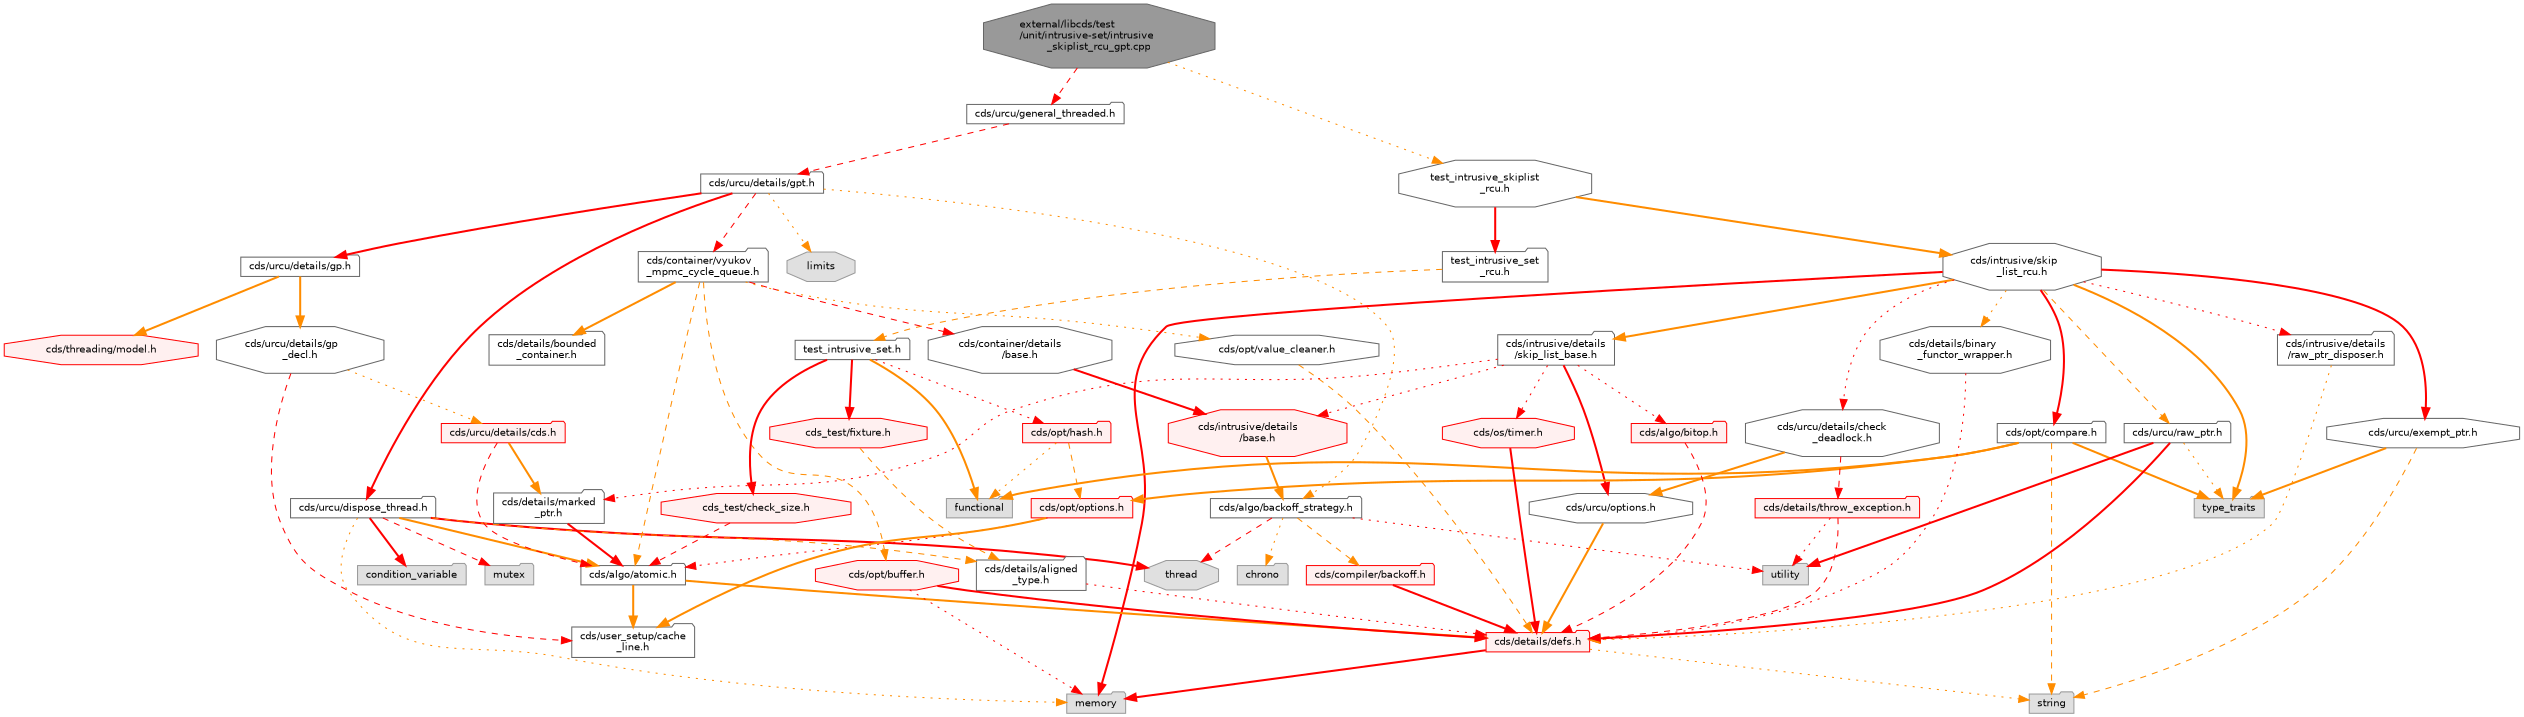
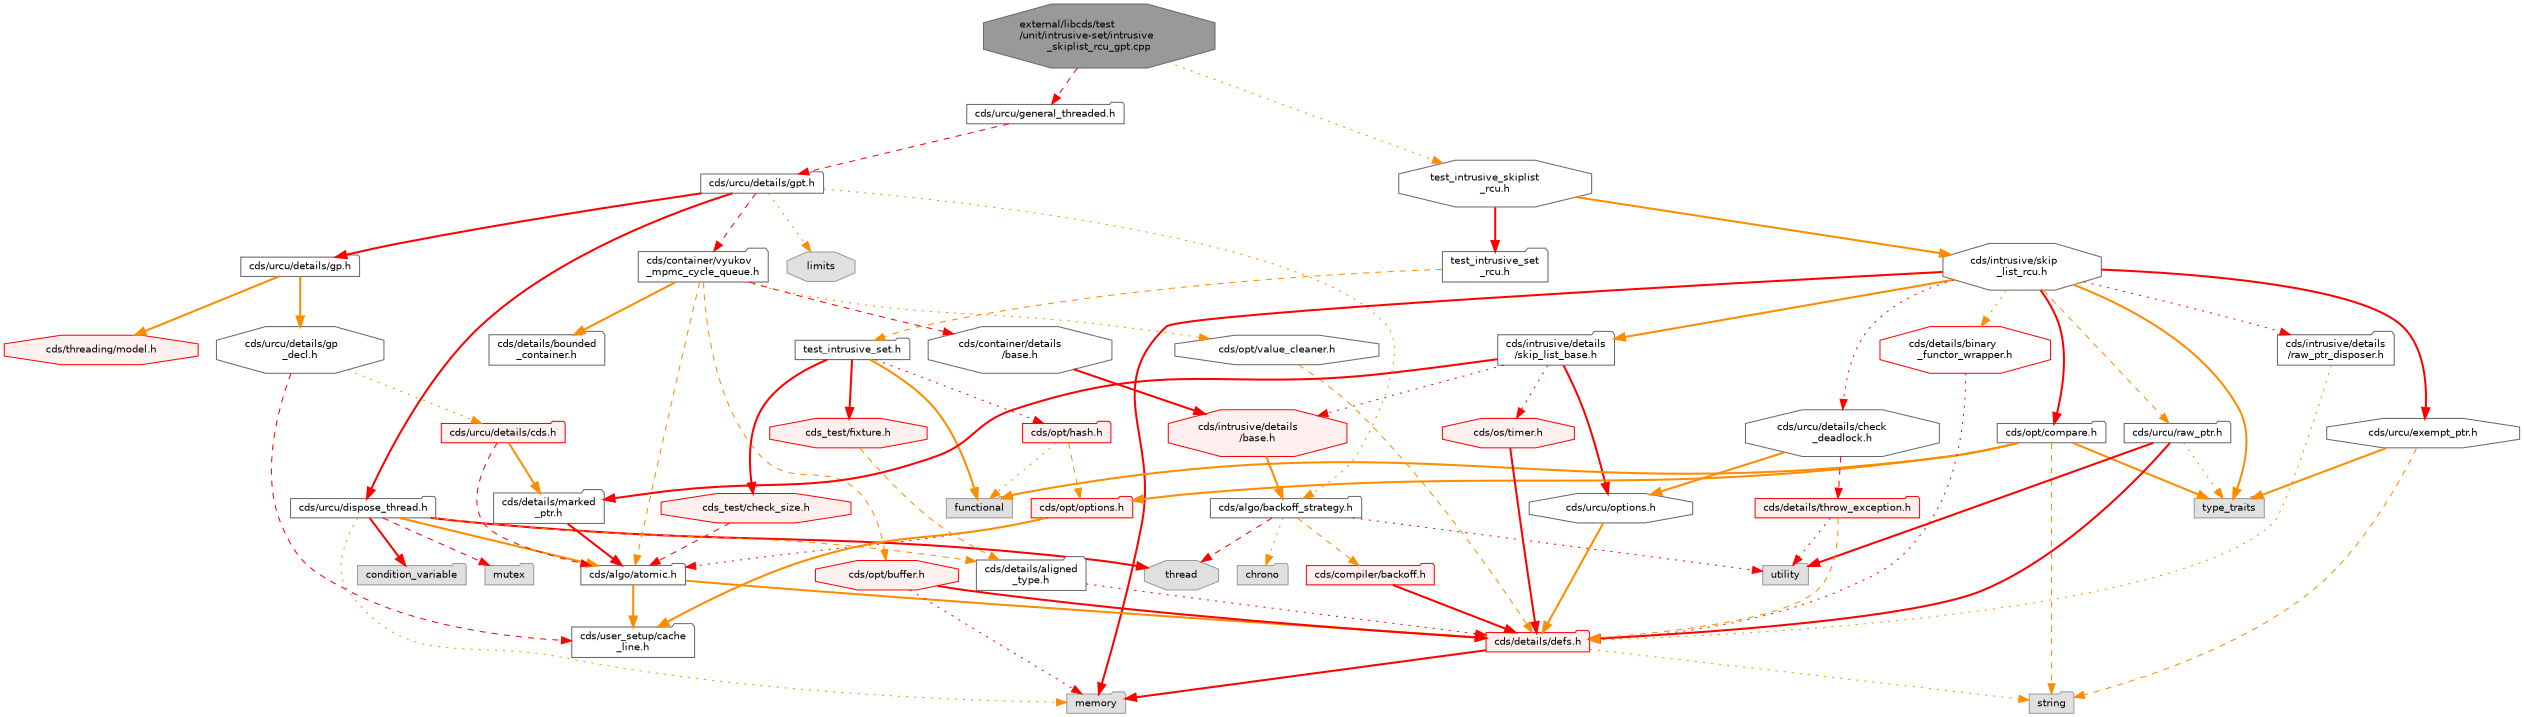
(1965, 350) -> (1965, 350)
(1048, 400) -> (1048, 400)
(1679, 433) -> none
(1812, 594) -> (1812, 594)
